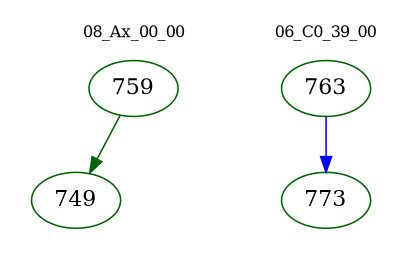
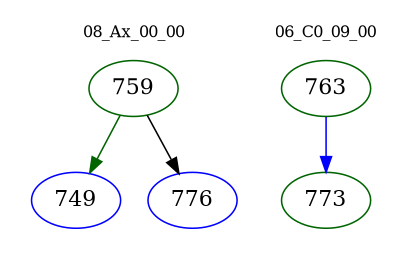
(326, 33) -> (326, 33)
(76, 200) -> (76, 200)
none -> (193, 200)
